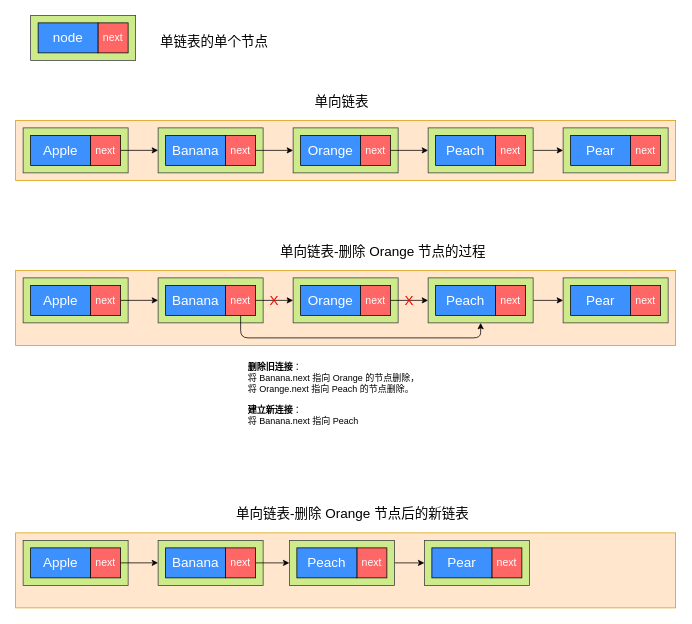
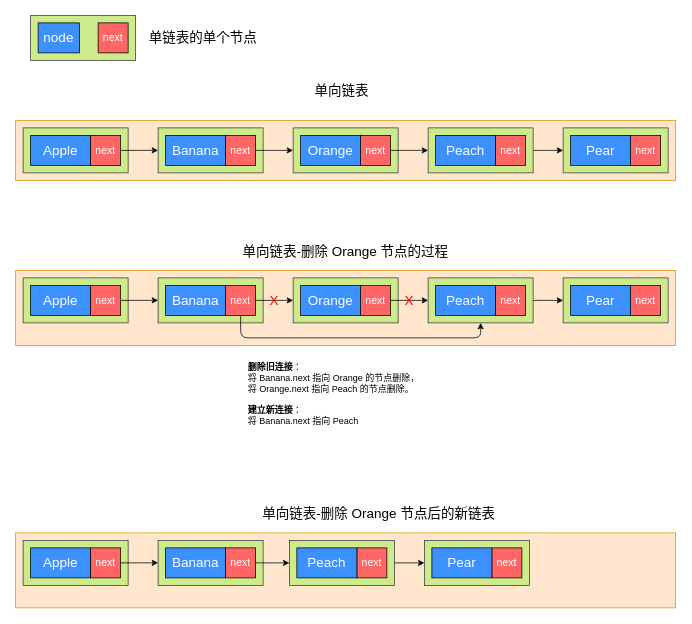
(68, 38) -> (59, 38)
(214, 42) -> (203, 38)
(342, 102) -> (342, 90)
(383, 252) -> (345, 252)
(352, 514) -> (379, 514)
